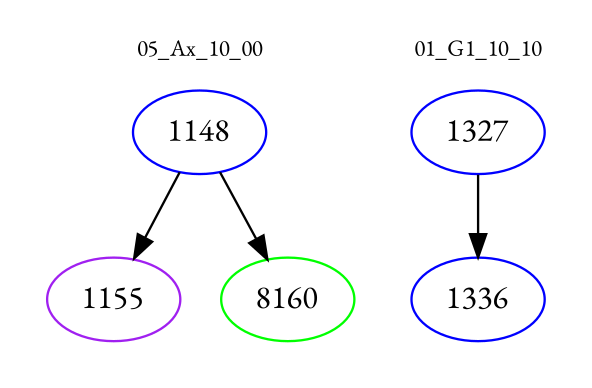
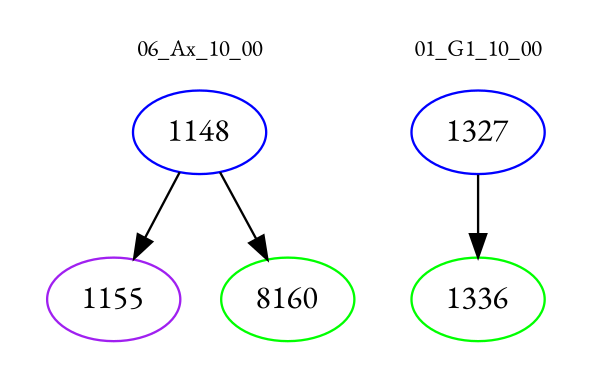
(201, 50) -> (201, 50)
(478, 50) -> (478, 50)
(478, 299) -> (478, 299)
